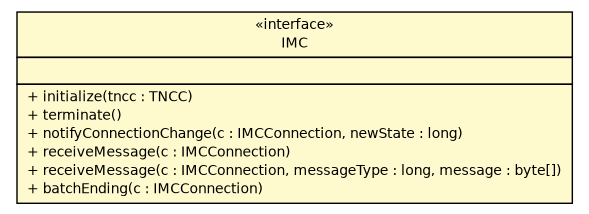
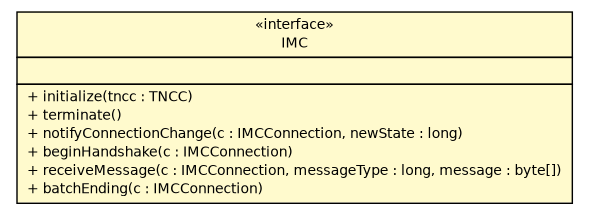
(159, 152) -> (160, 152)
